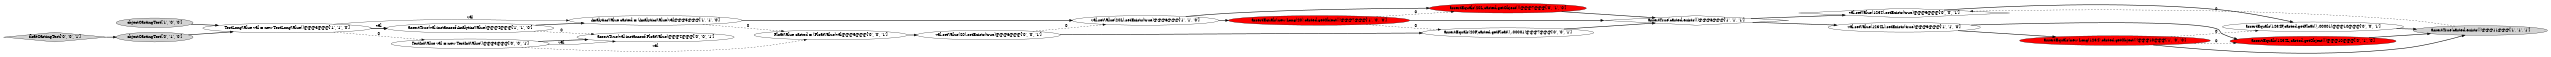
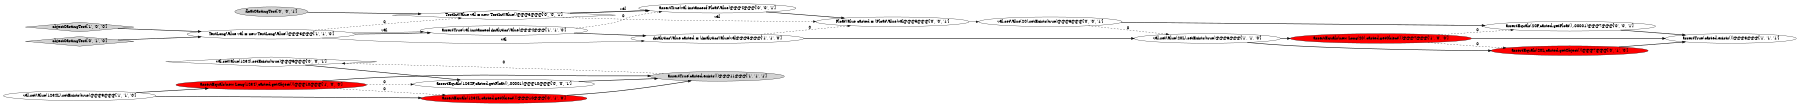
none -> (804, 15)
(1797, 17) -> none
(1696, 20) -> (1731, 38)
(155, 23) -> (80, 27)
(1793, 24) -> none
(911, 35) -> (973, 22)
(55, 37) -> (271, 12)
(110, 37) -> (363, 13)
(155, 37) -> (80, 41)
(470, 44) -> (504, 15)
